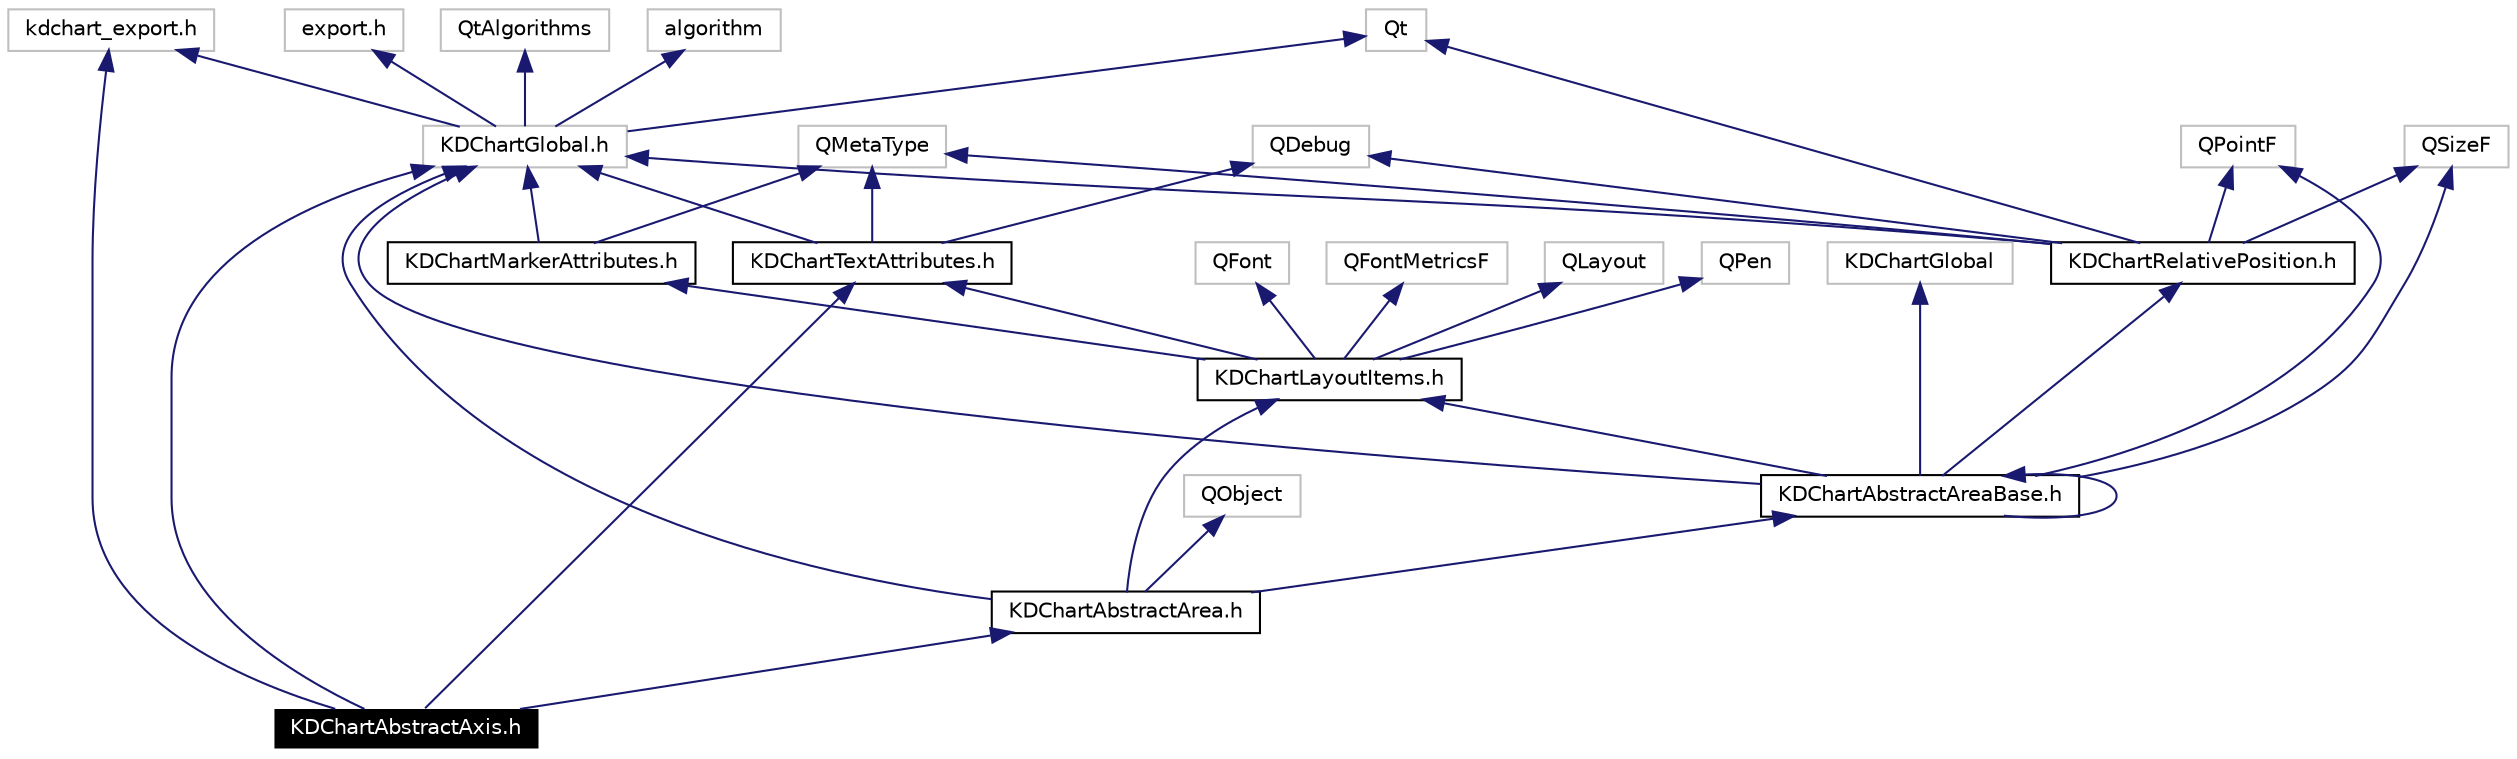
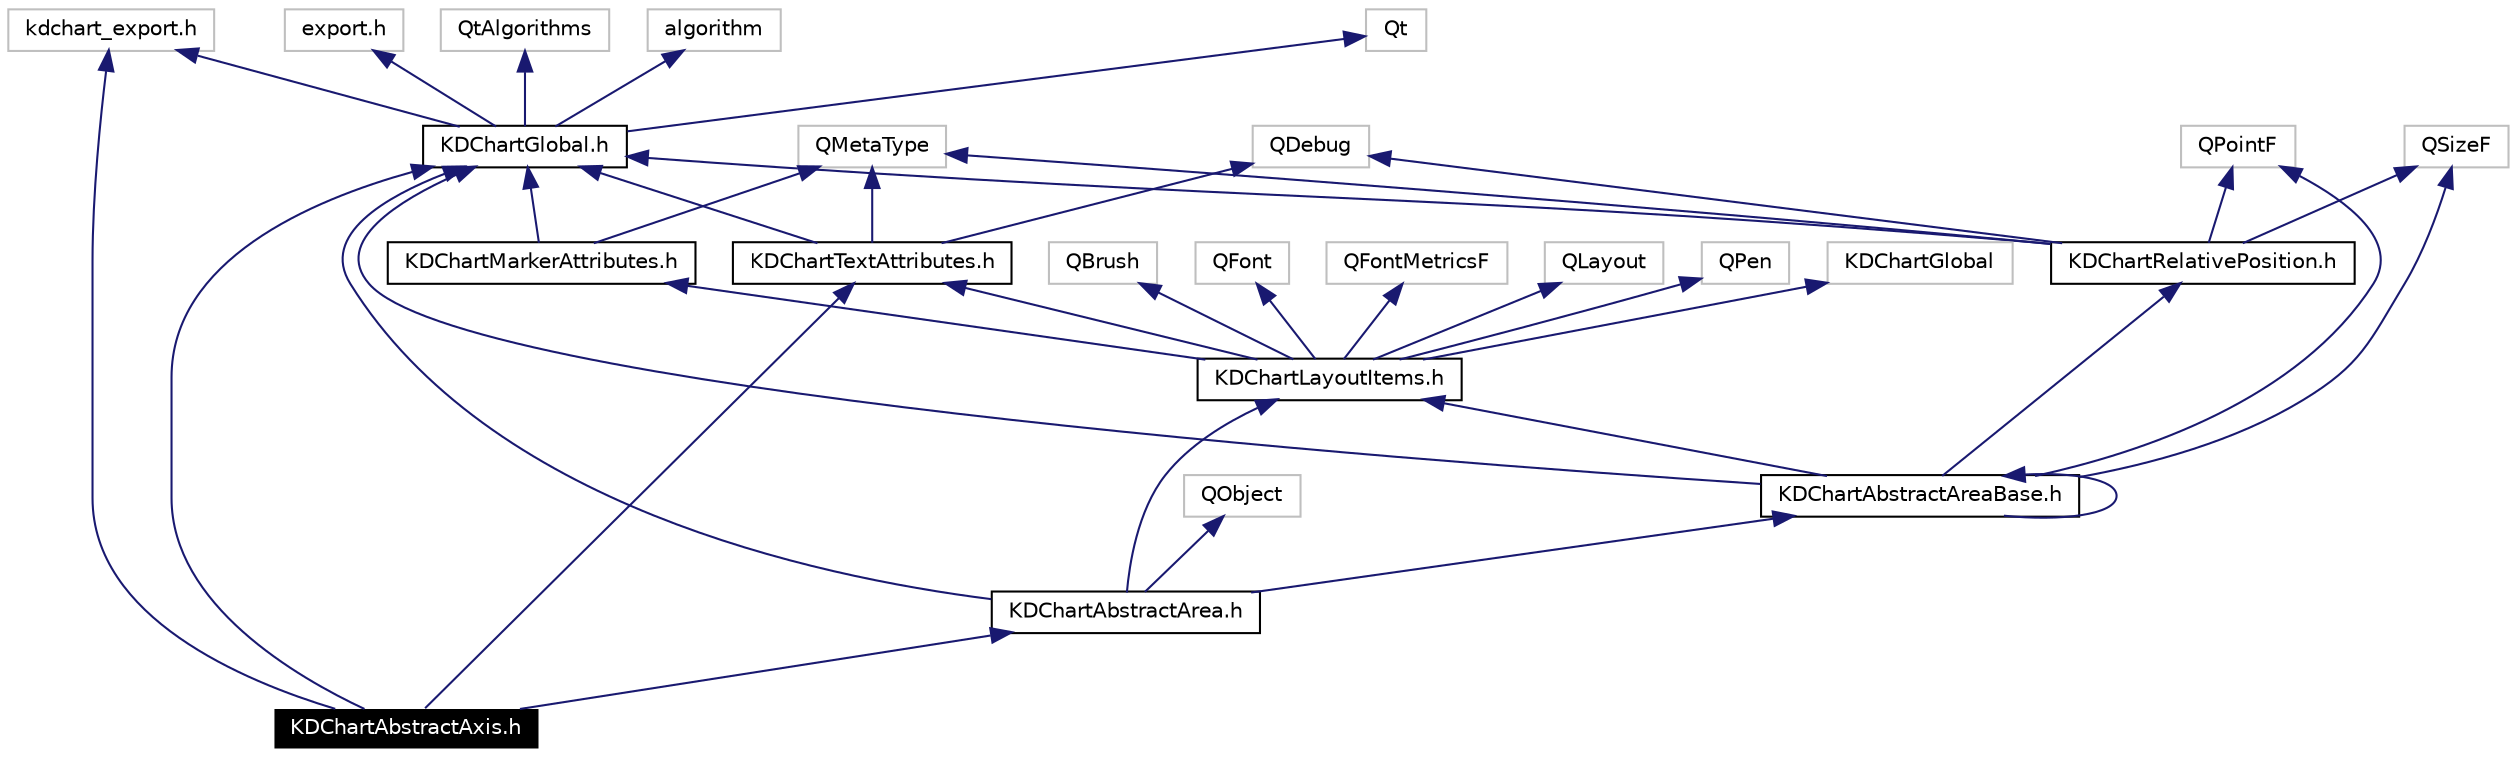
(1794, 145) -> none
(525, 147) -> (525, 147)
none -> (1103, 263)
(1920, 390) -> (1615, 323)
